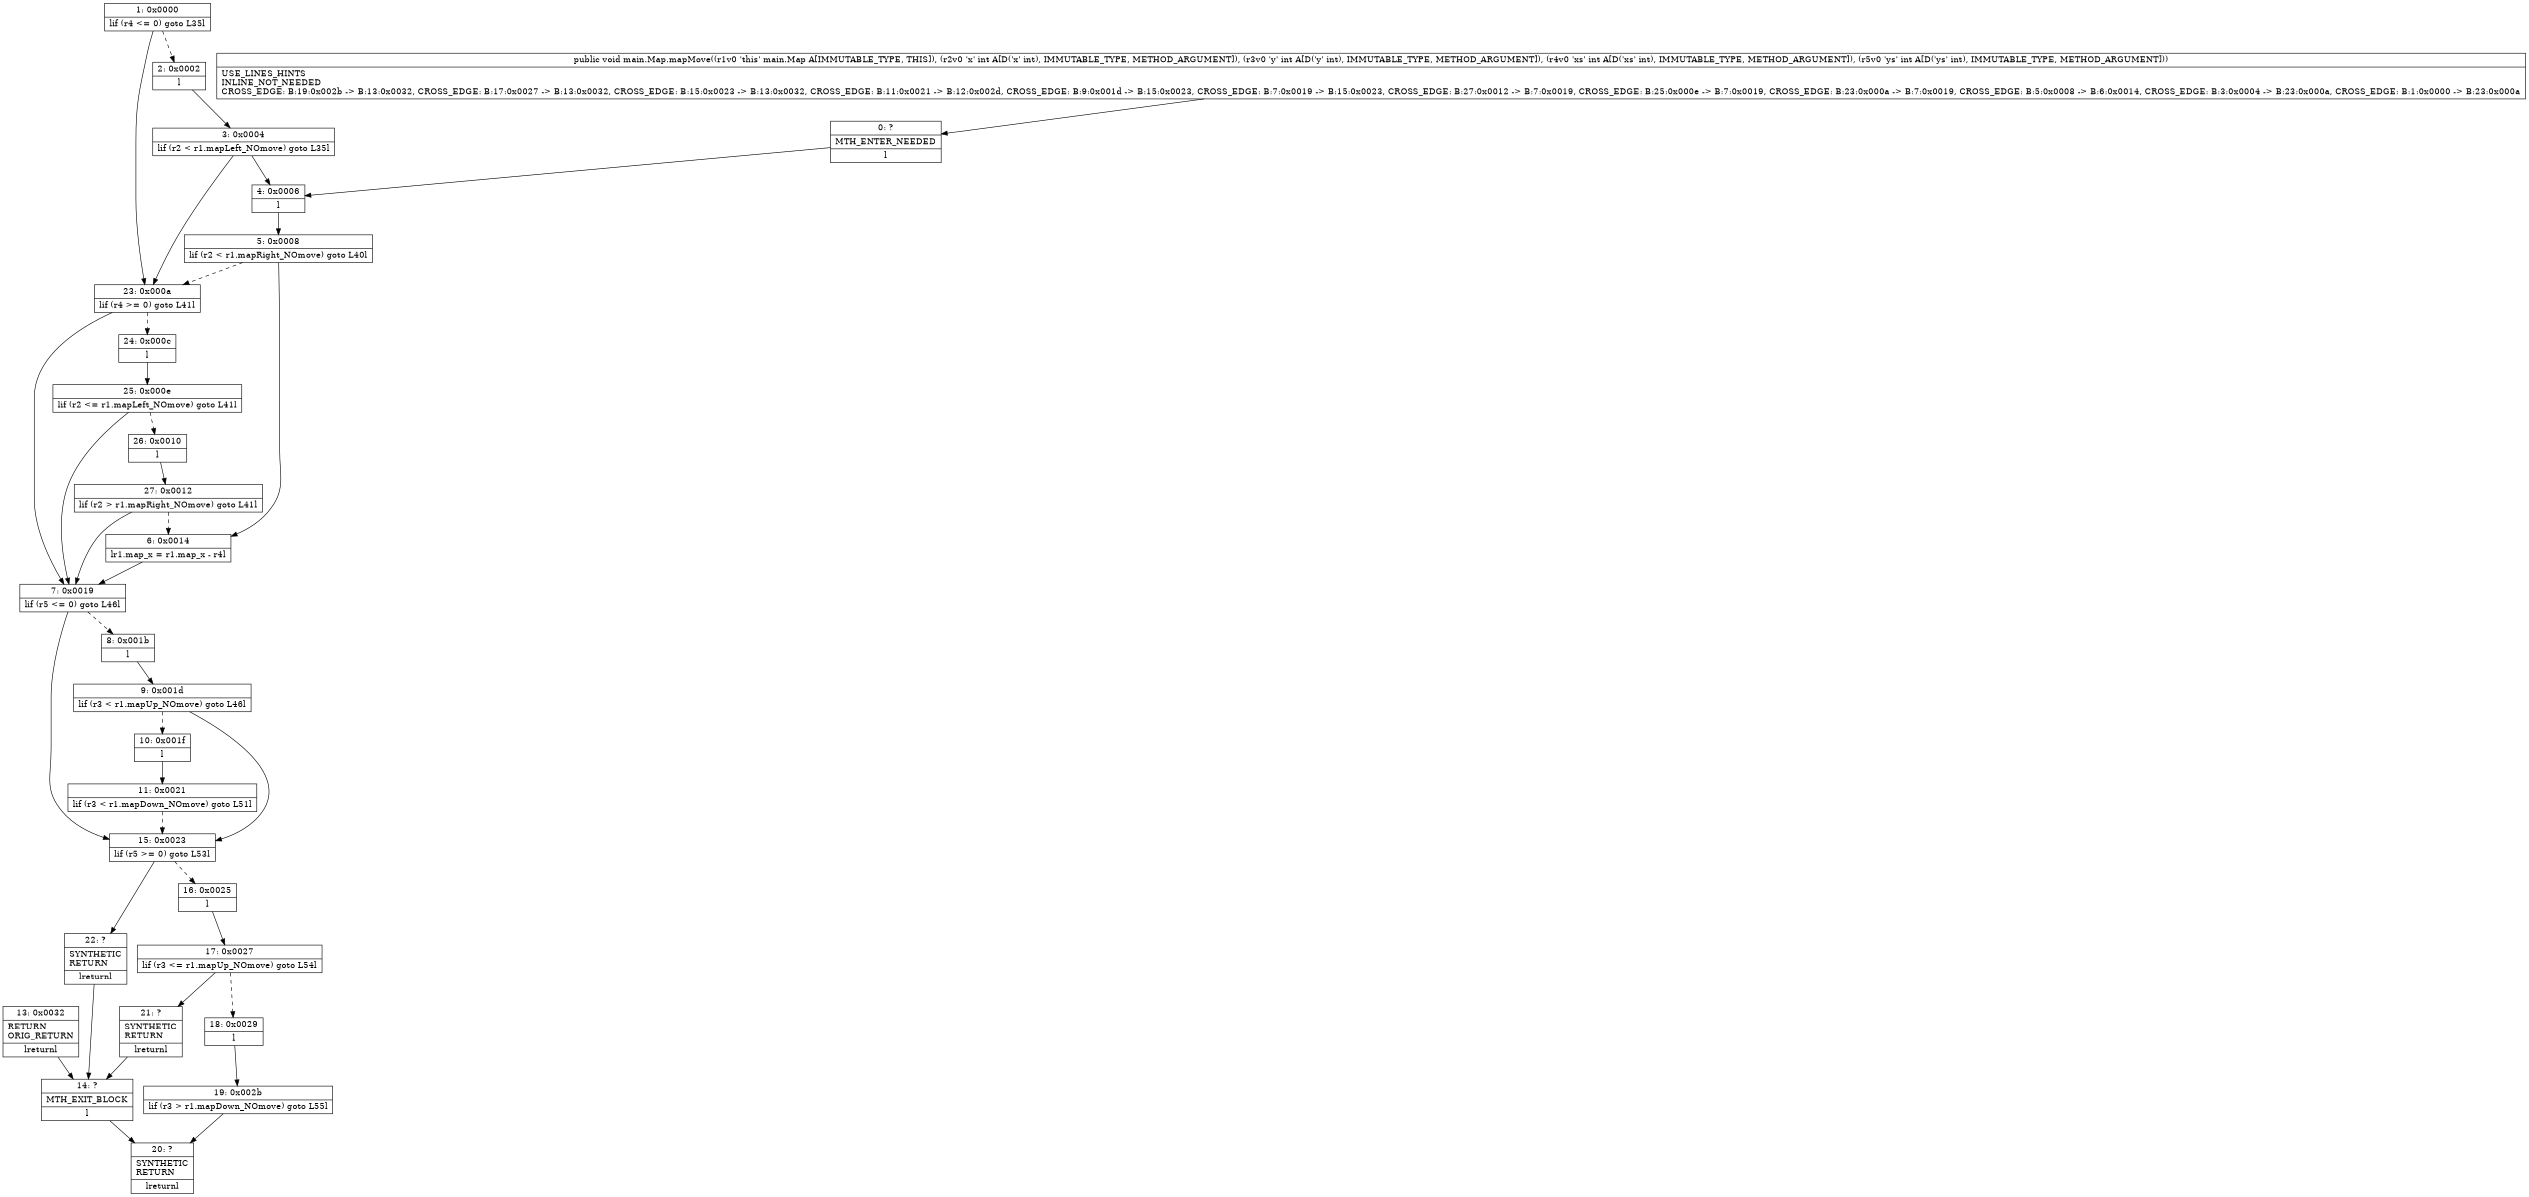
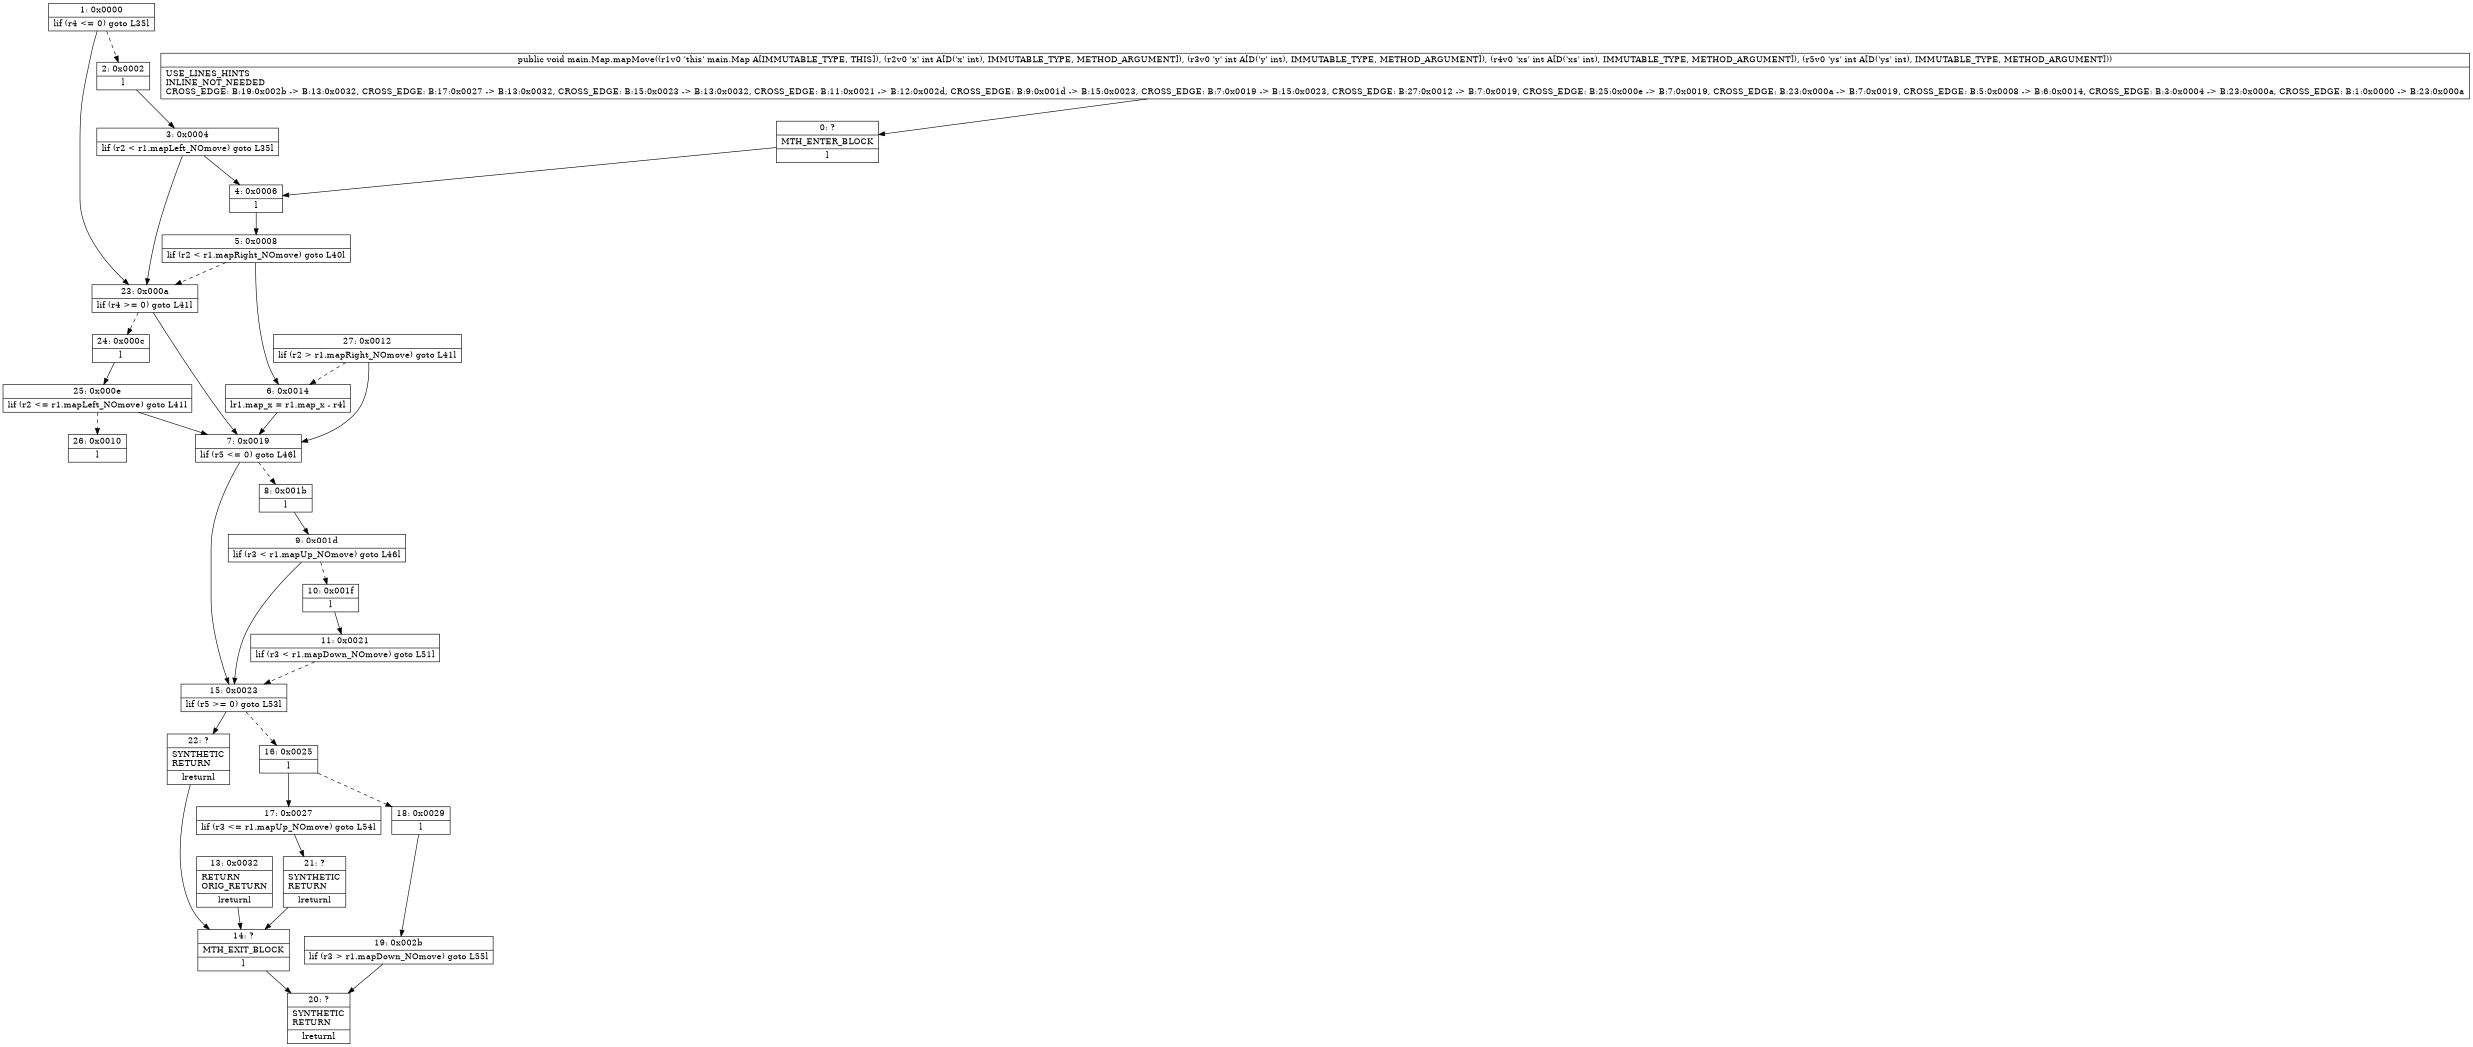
(886, 142) -> (828, 142)
(162, 470) -> none
(232, 992) -> (352, 789)
